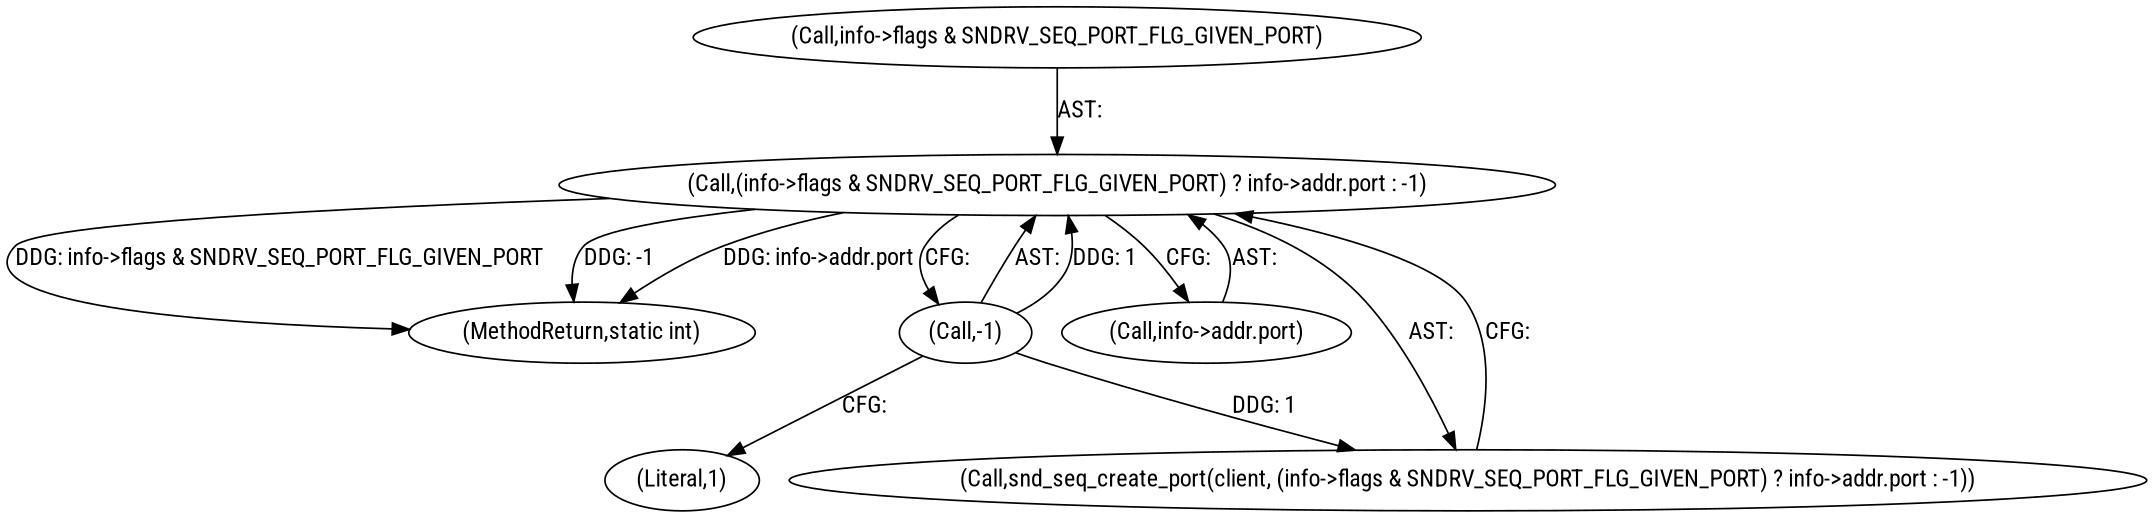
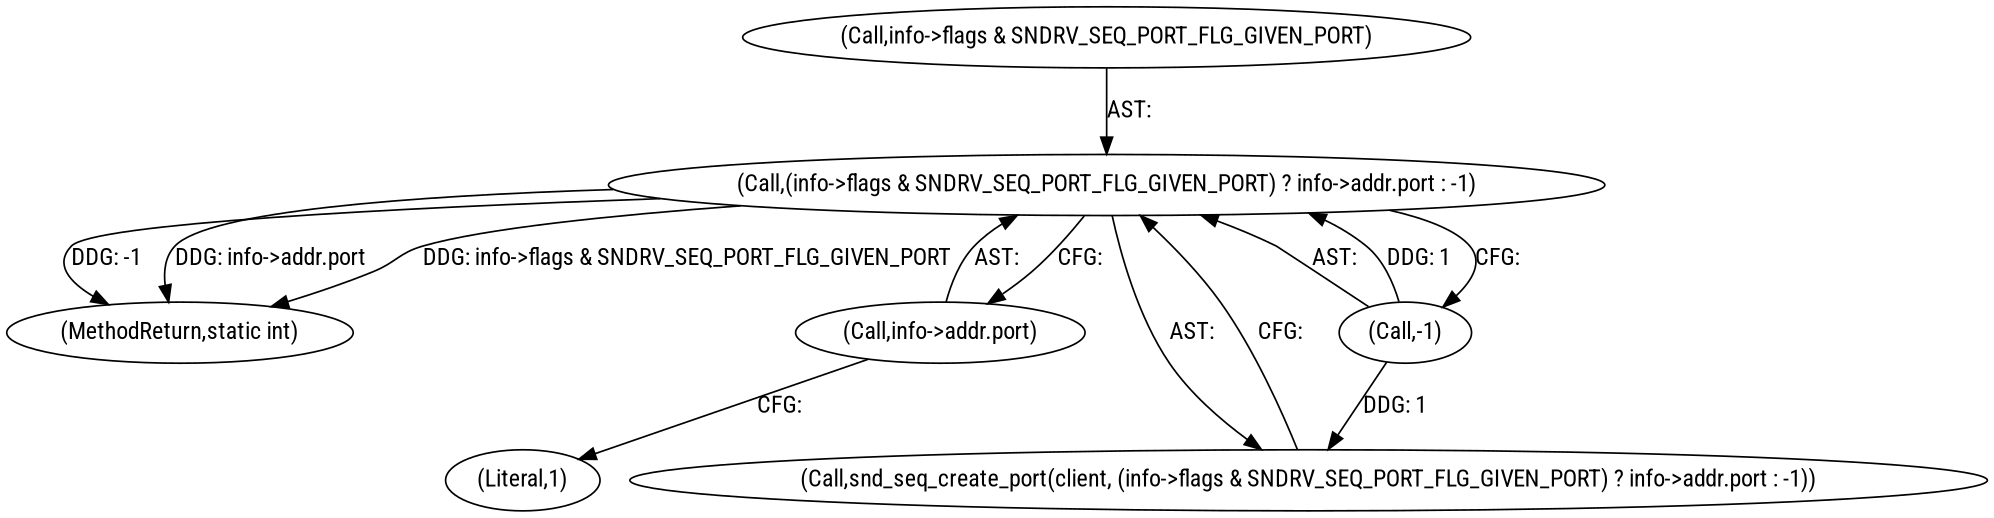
(833, 402) -> (732, 407)
